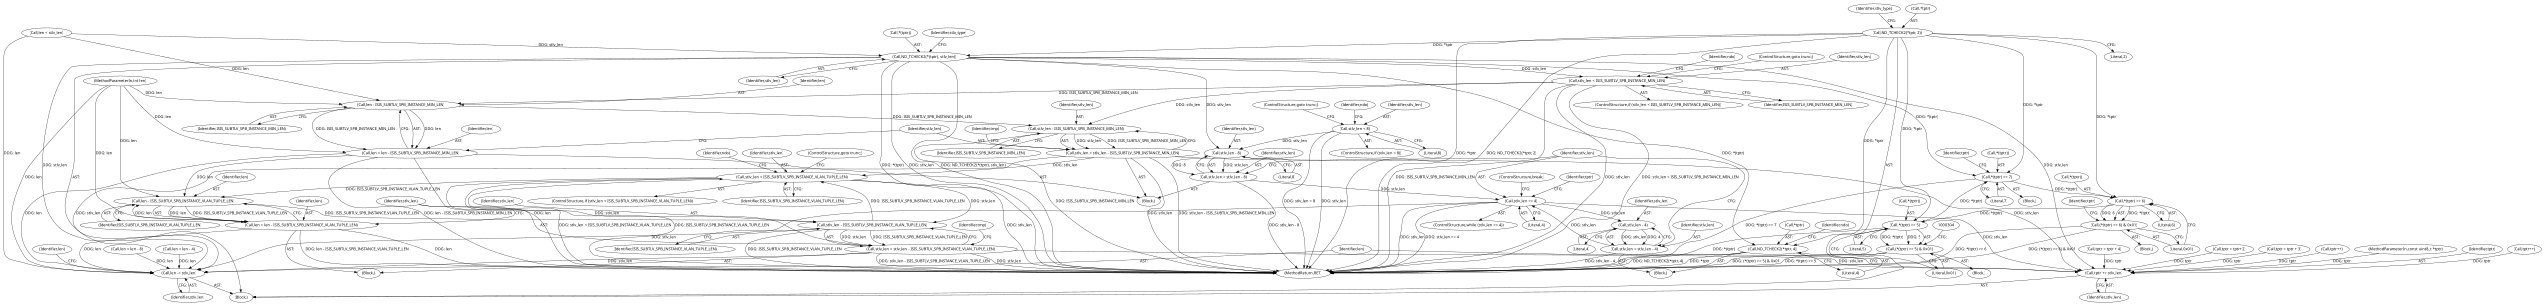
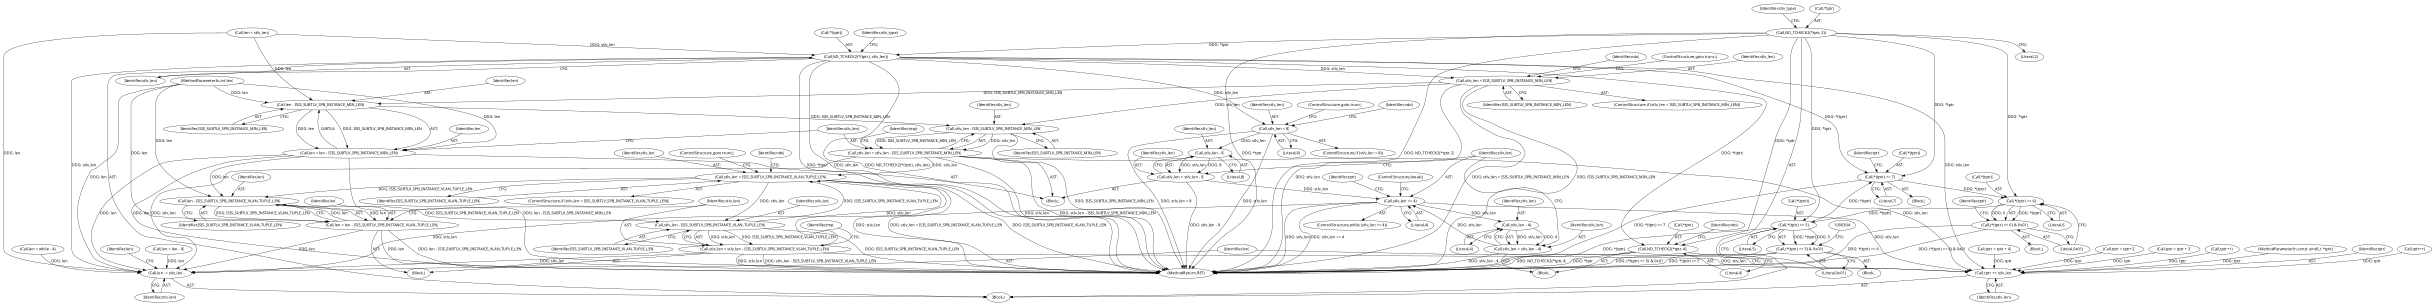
(1130, 67) -> (1085, 73)
(406, 129) -> (329, 129)
(179, 249) -> (38, 249)
